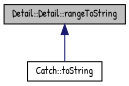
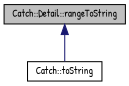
(65, 14) -> (65, 14)
